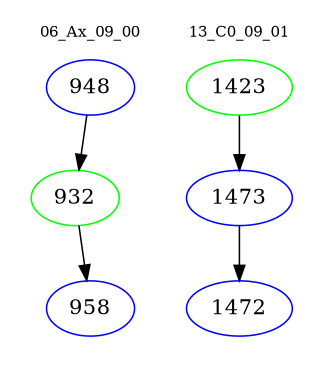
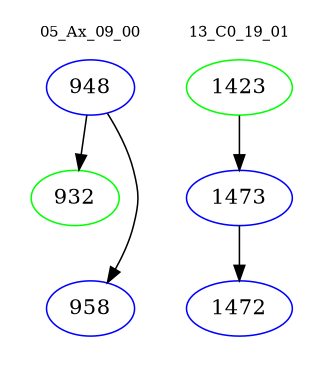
(91, 33) -> (91, 33)
(239, 33) -> (239, 33)
(82, 245) -> (137, 190)
